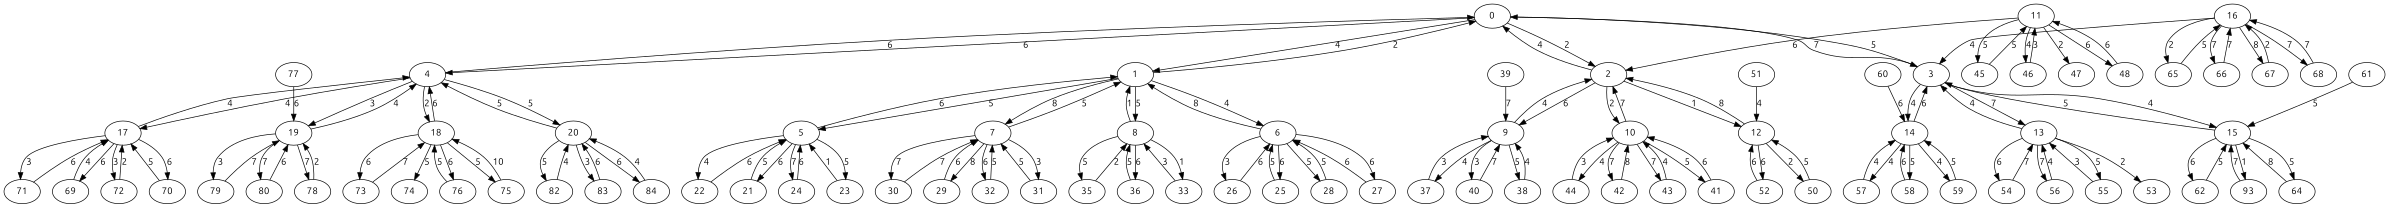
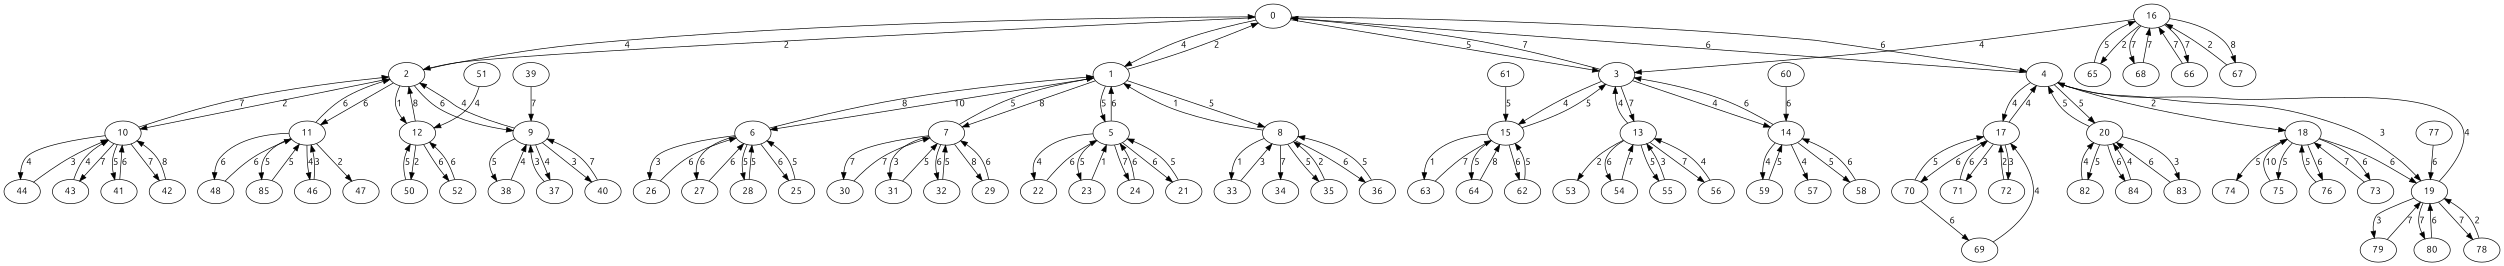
(1980, 75) -> (264, 192)
none -> (360, 102)
(1227, 104) -> (960, 104)
(432, 107) -> (2367, 155)
(1872, 159) -> none
(99, 160) -> (1942, 219)
none -> (1281, 192)
(2249, 192) -> (1426, 192)
